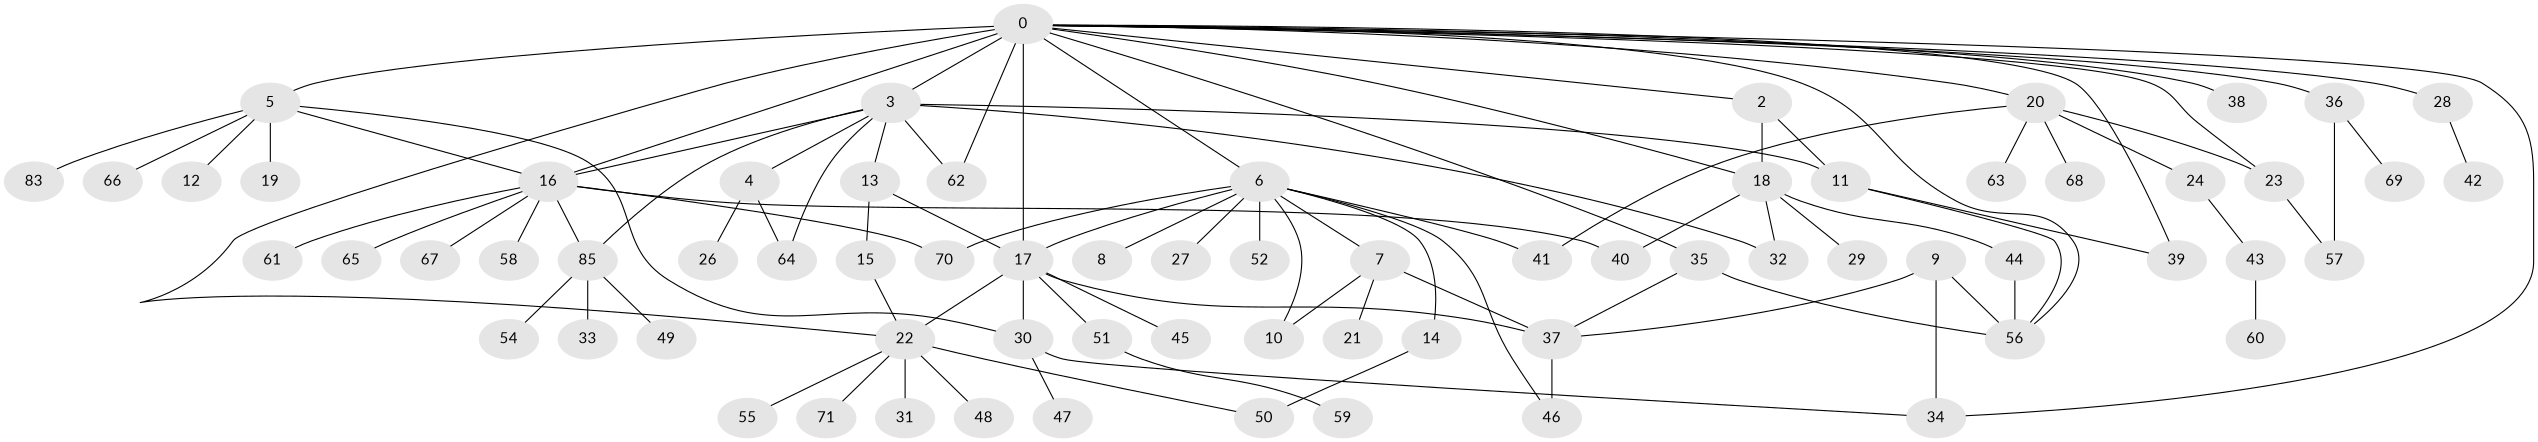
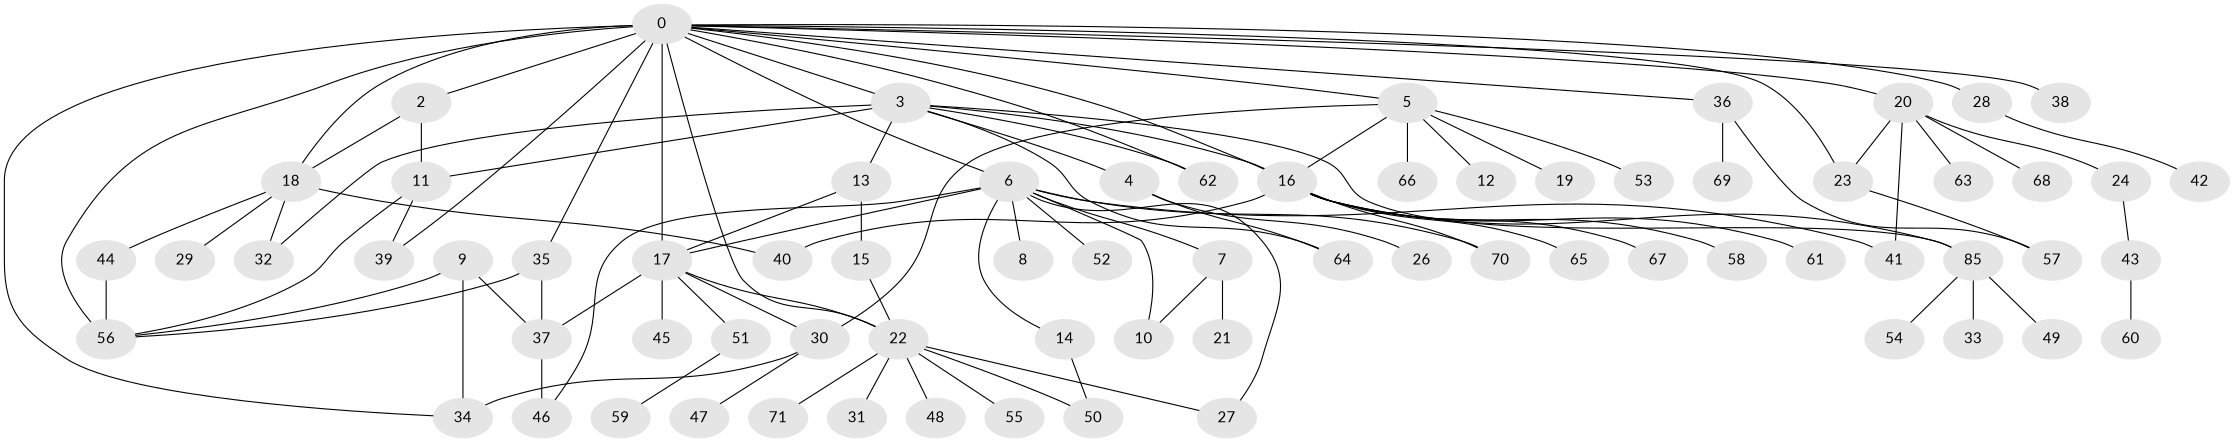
(34, 182) -> (1644, 182)
(1466, 300) -> none
none -> (1063, 379)
